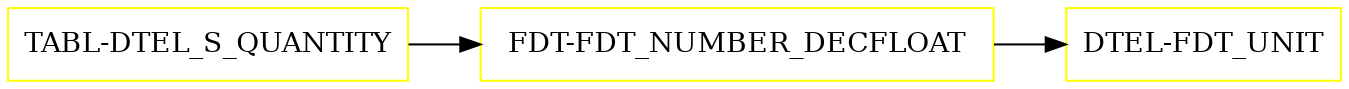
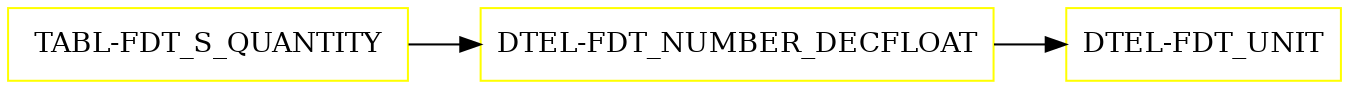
(208, 44) -> (208, 44)
(737, 44) -> (737, 44)
